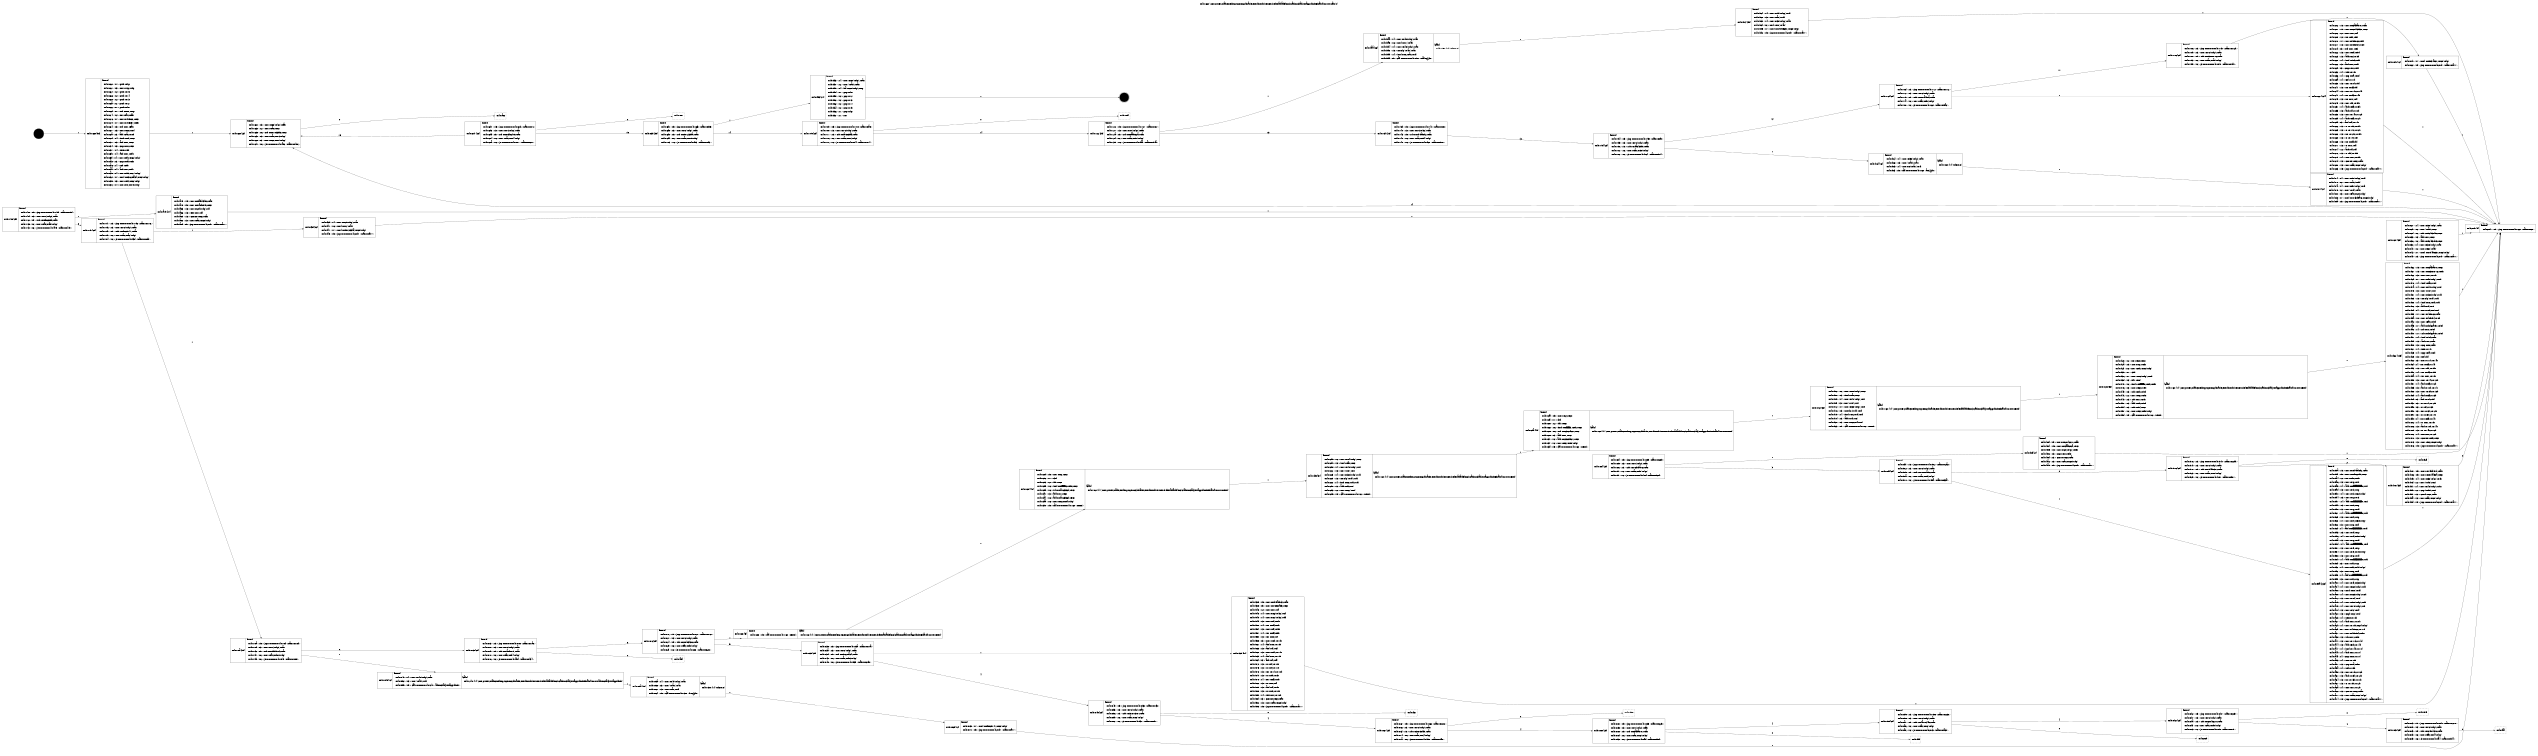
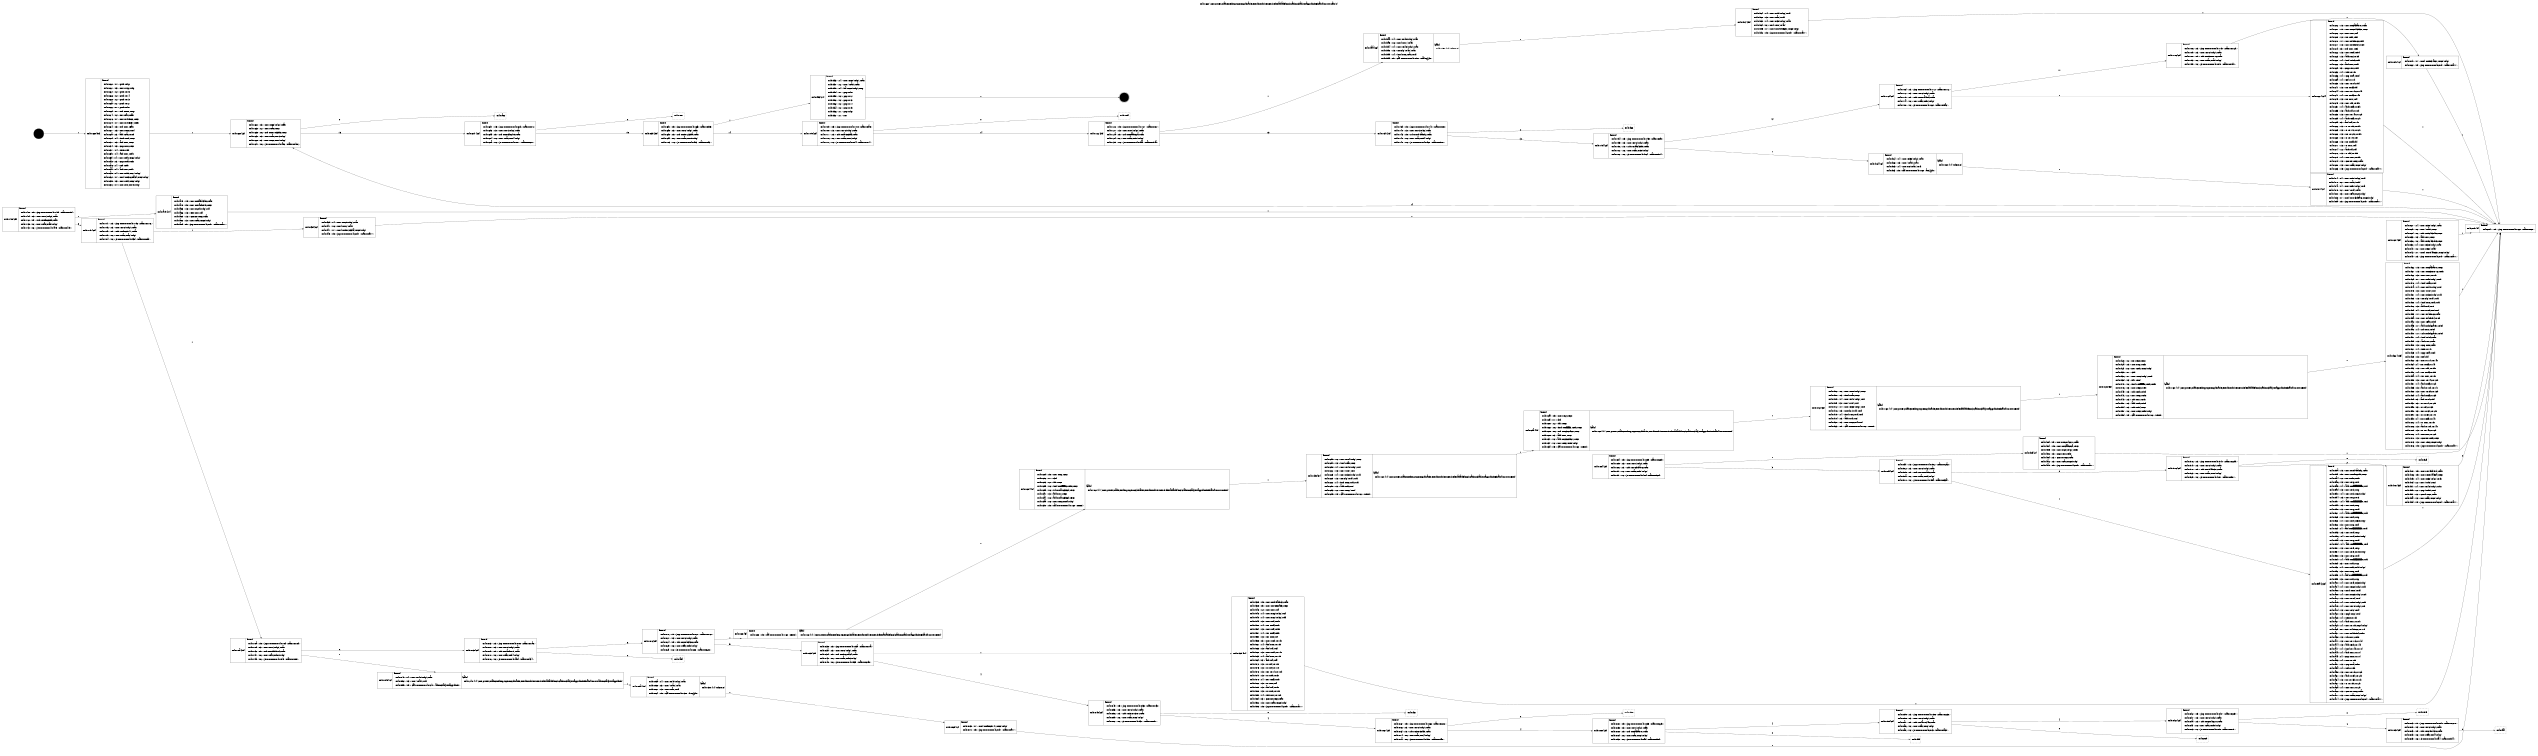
none -> (1629, 128)
(384, 137) -> (382, 134)
